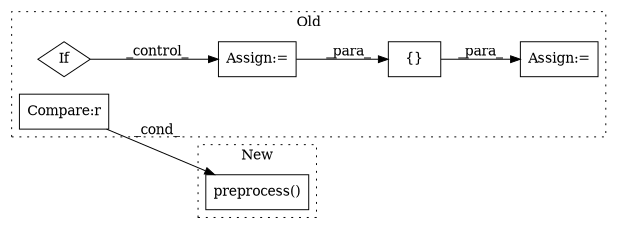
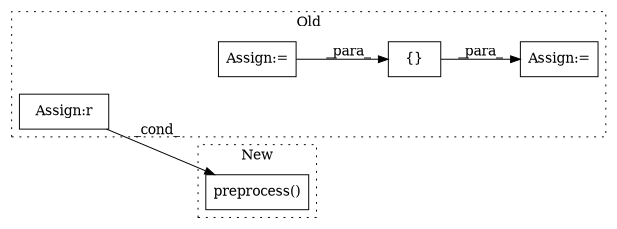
(64, 59) -> none
(64, 112) -> (64, 112)
